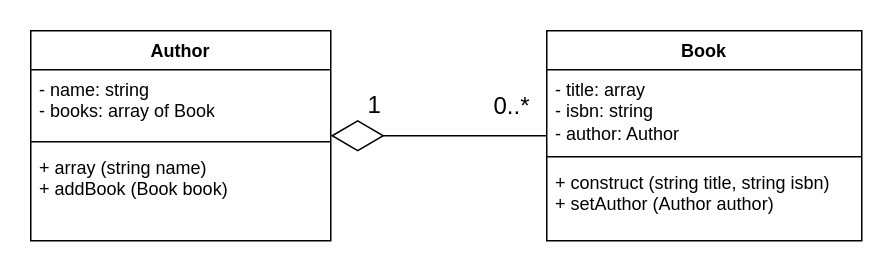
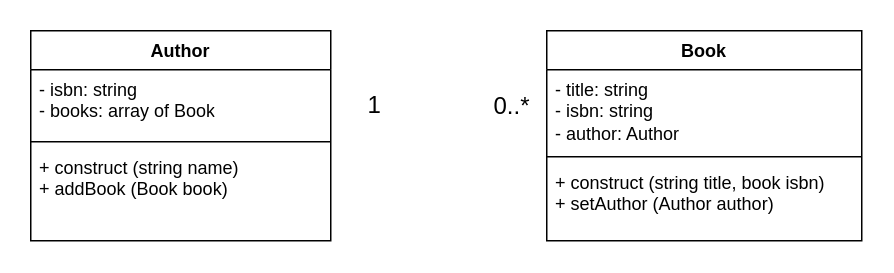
(139, 102) -> (139, 102)
(629, 113) -> (629, 113)
(463, 136) -> none
(139, 180) -> (156, 180)
(706, 206) -> (706, 206)
